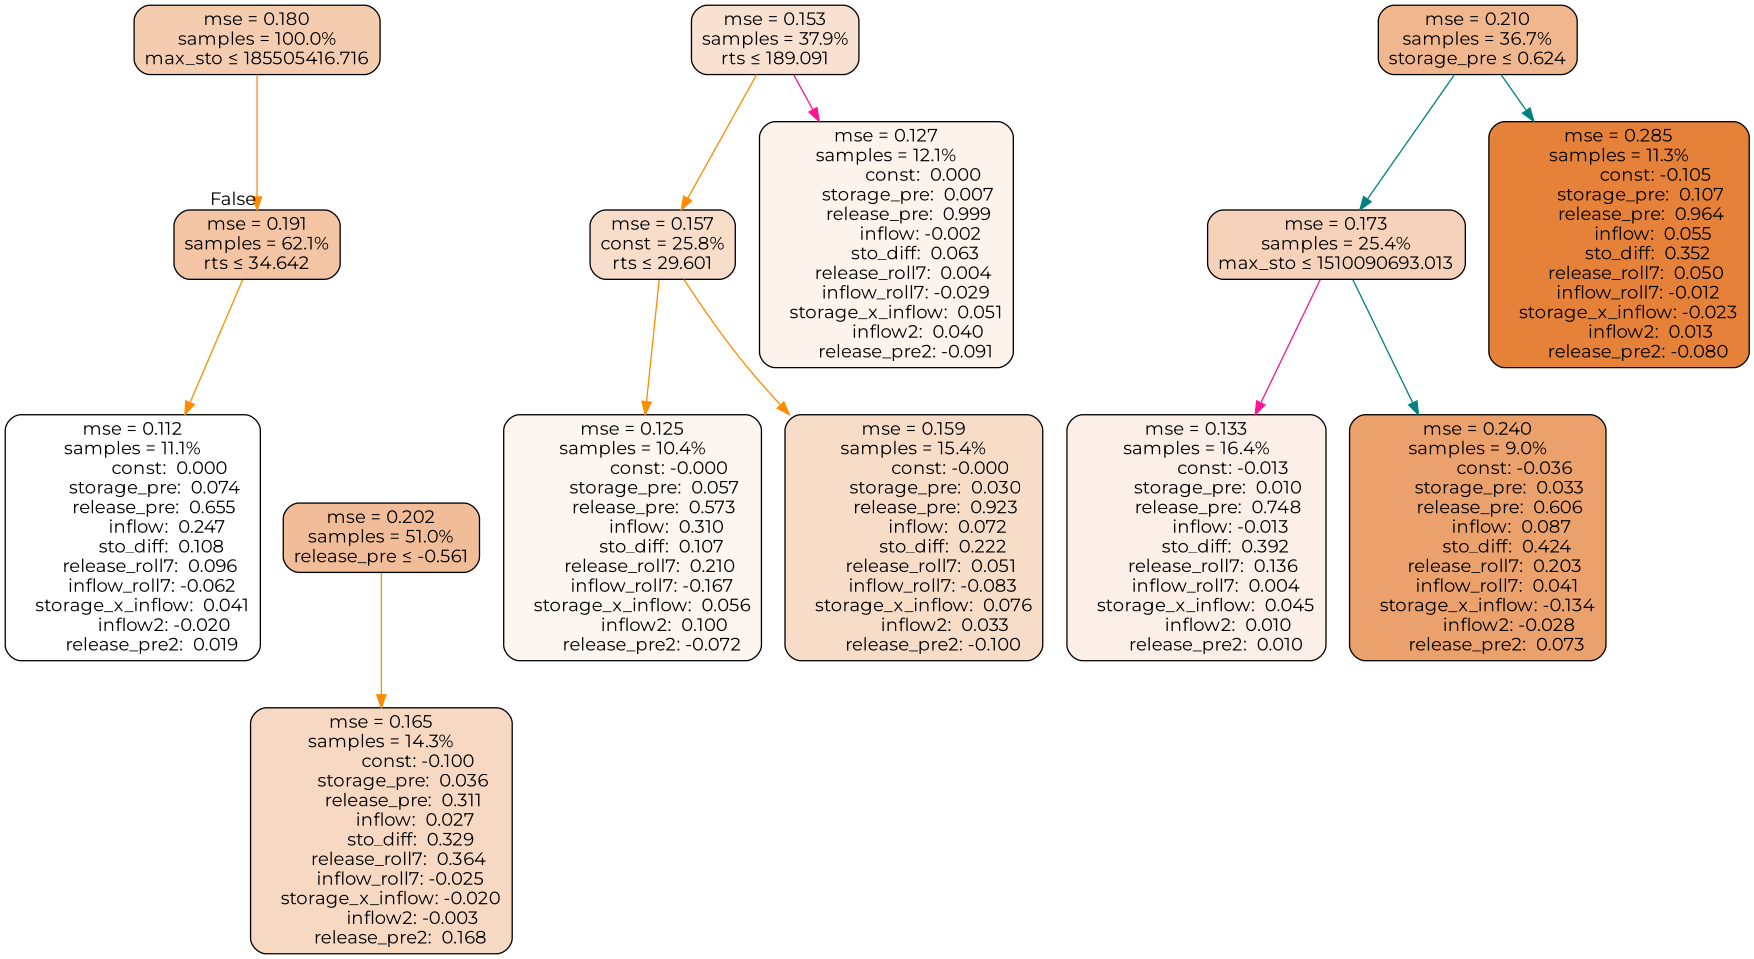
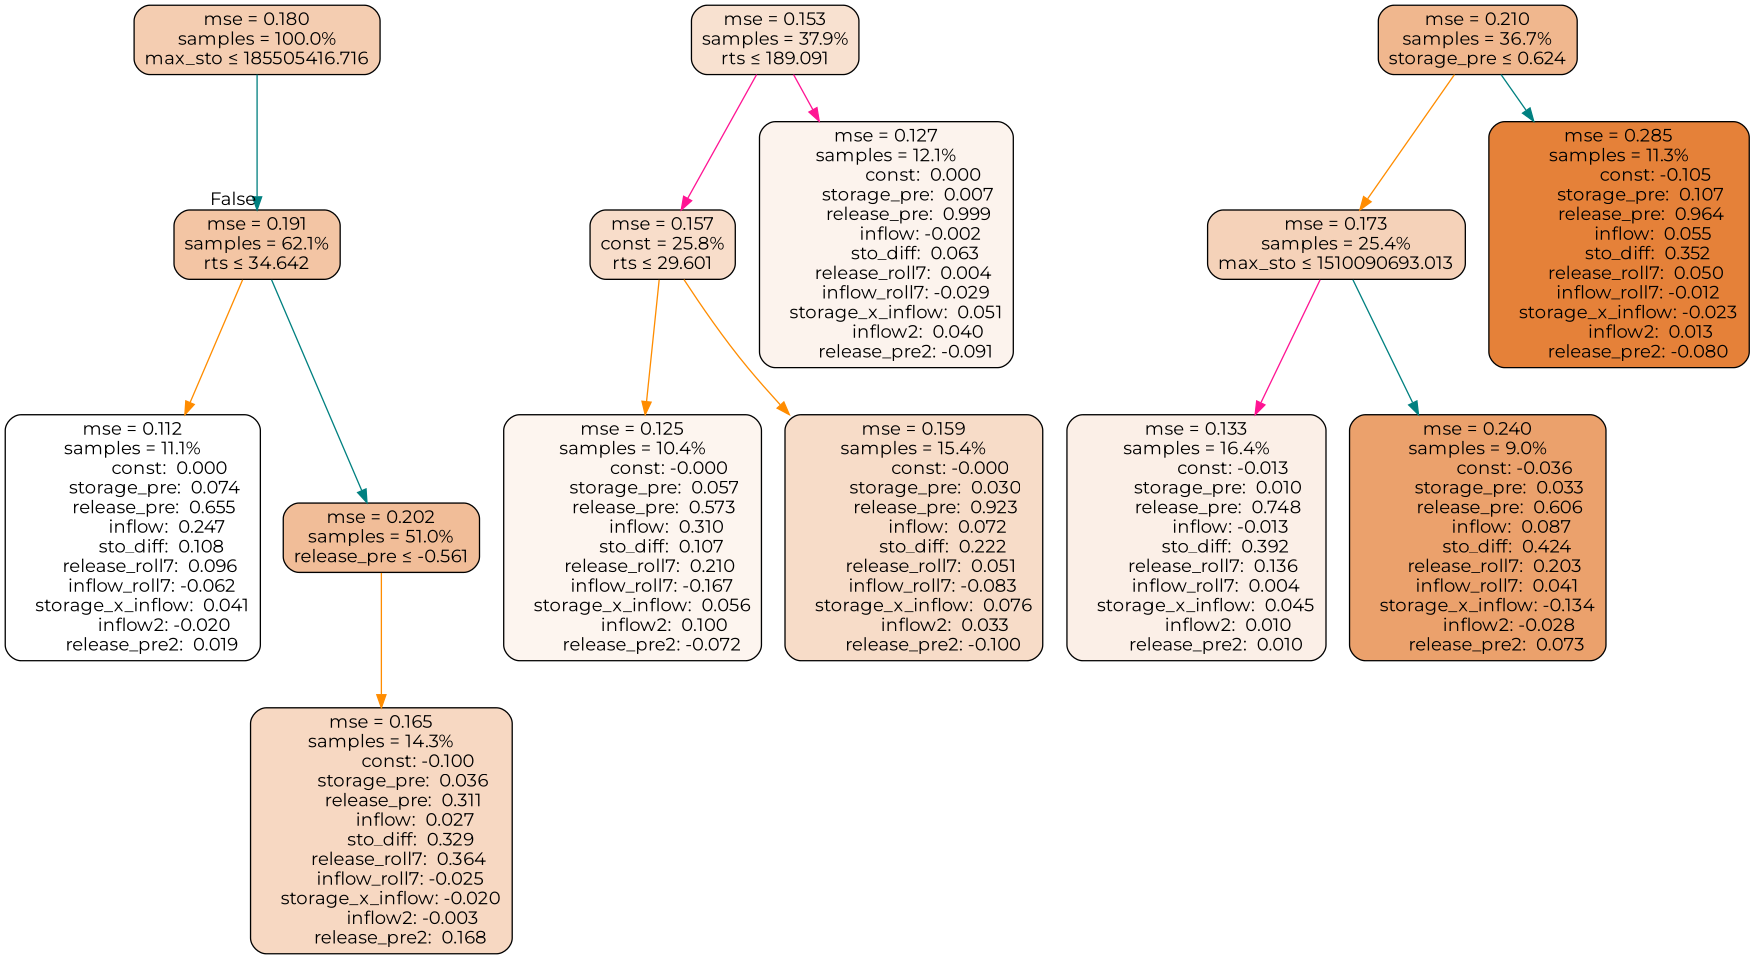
(257, 135) -> (257, 135)
(722, 136) -> (722, 136)
(1411, 137) -> (1411, 137)
none -> (317, 385)
